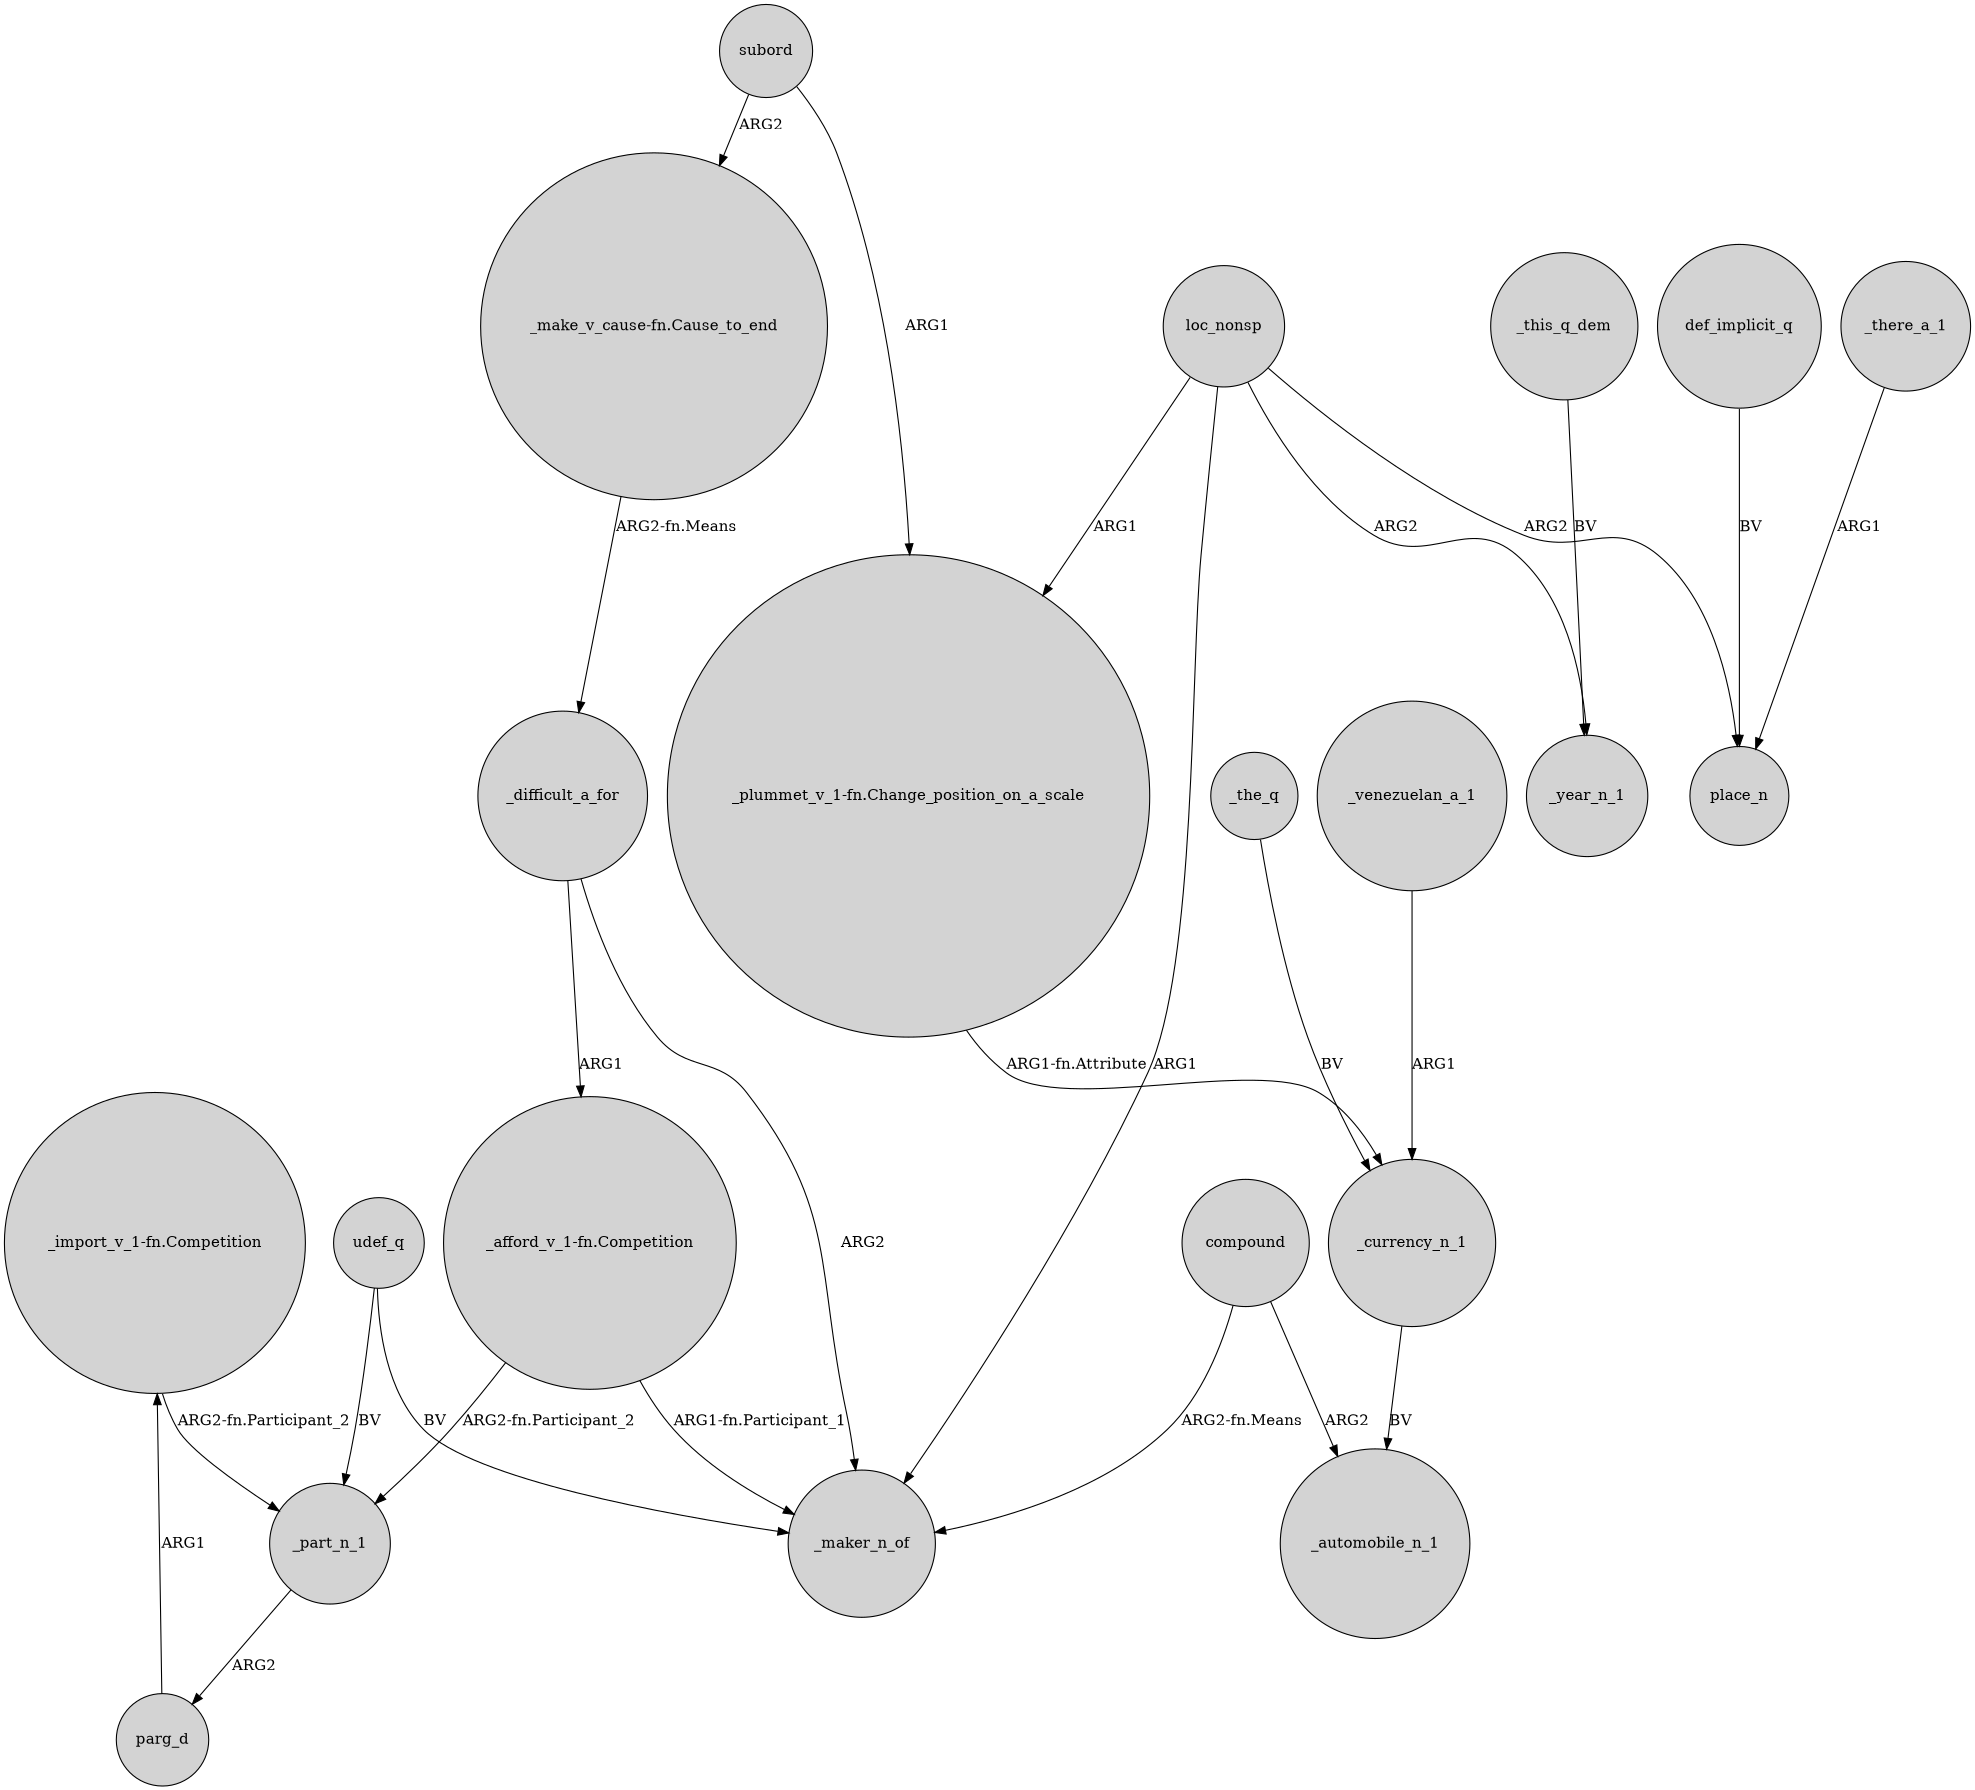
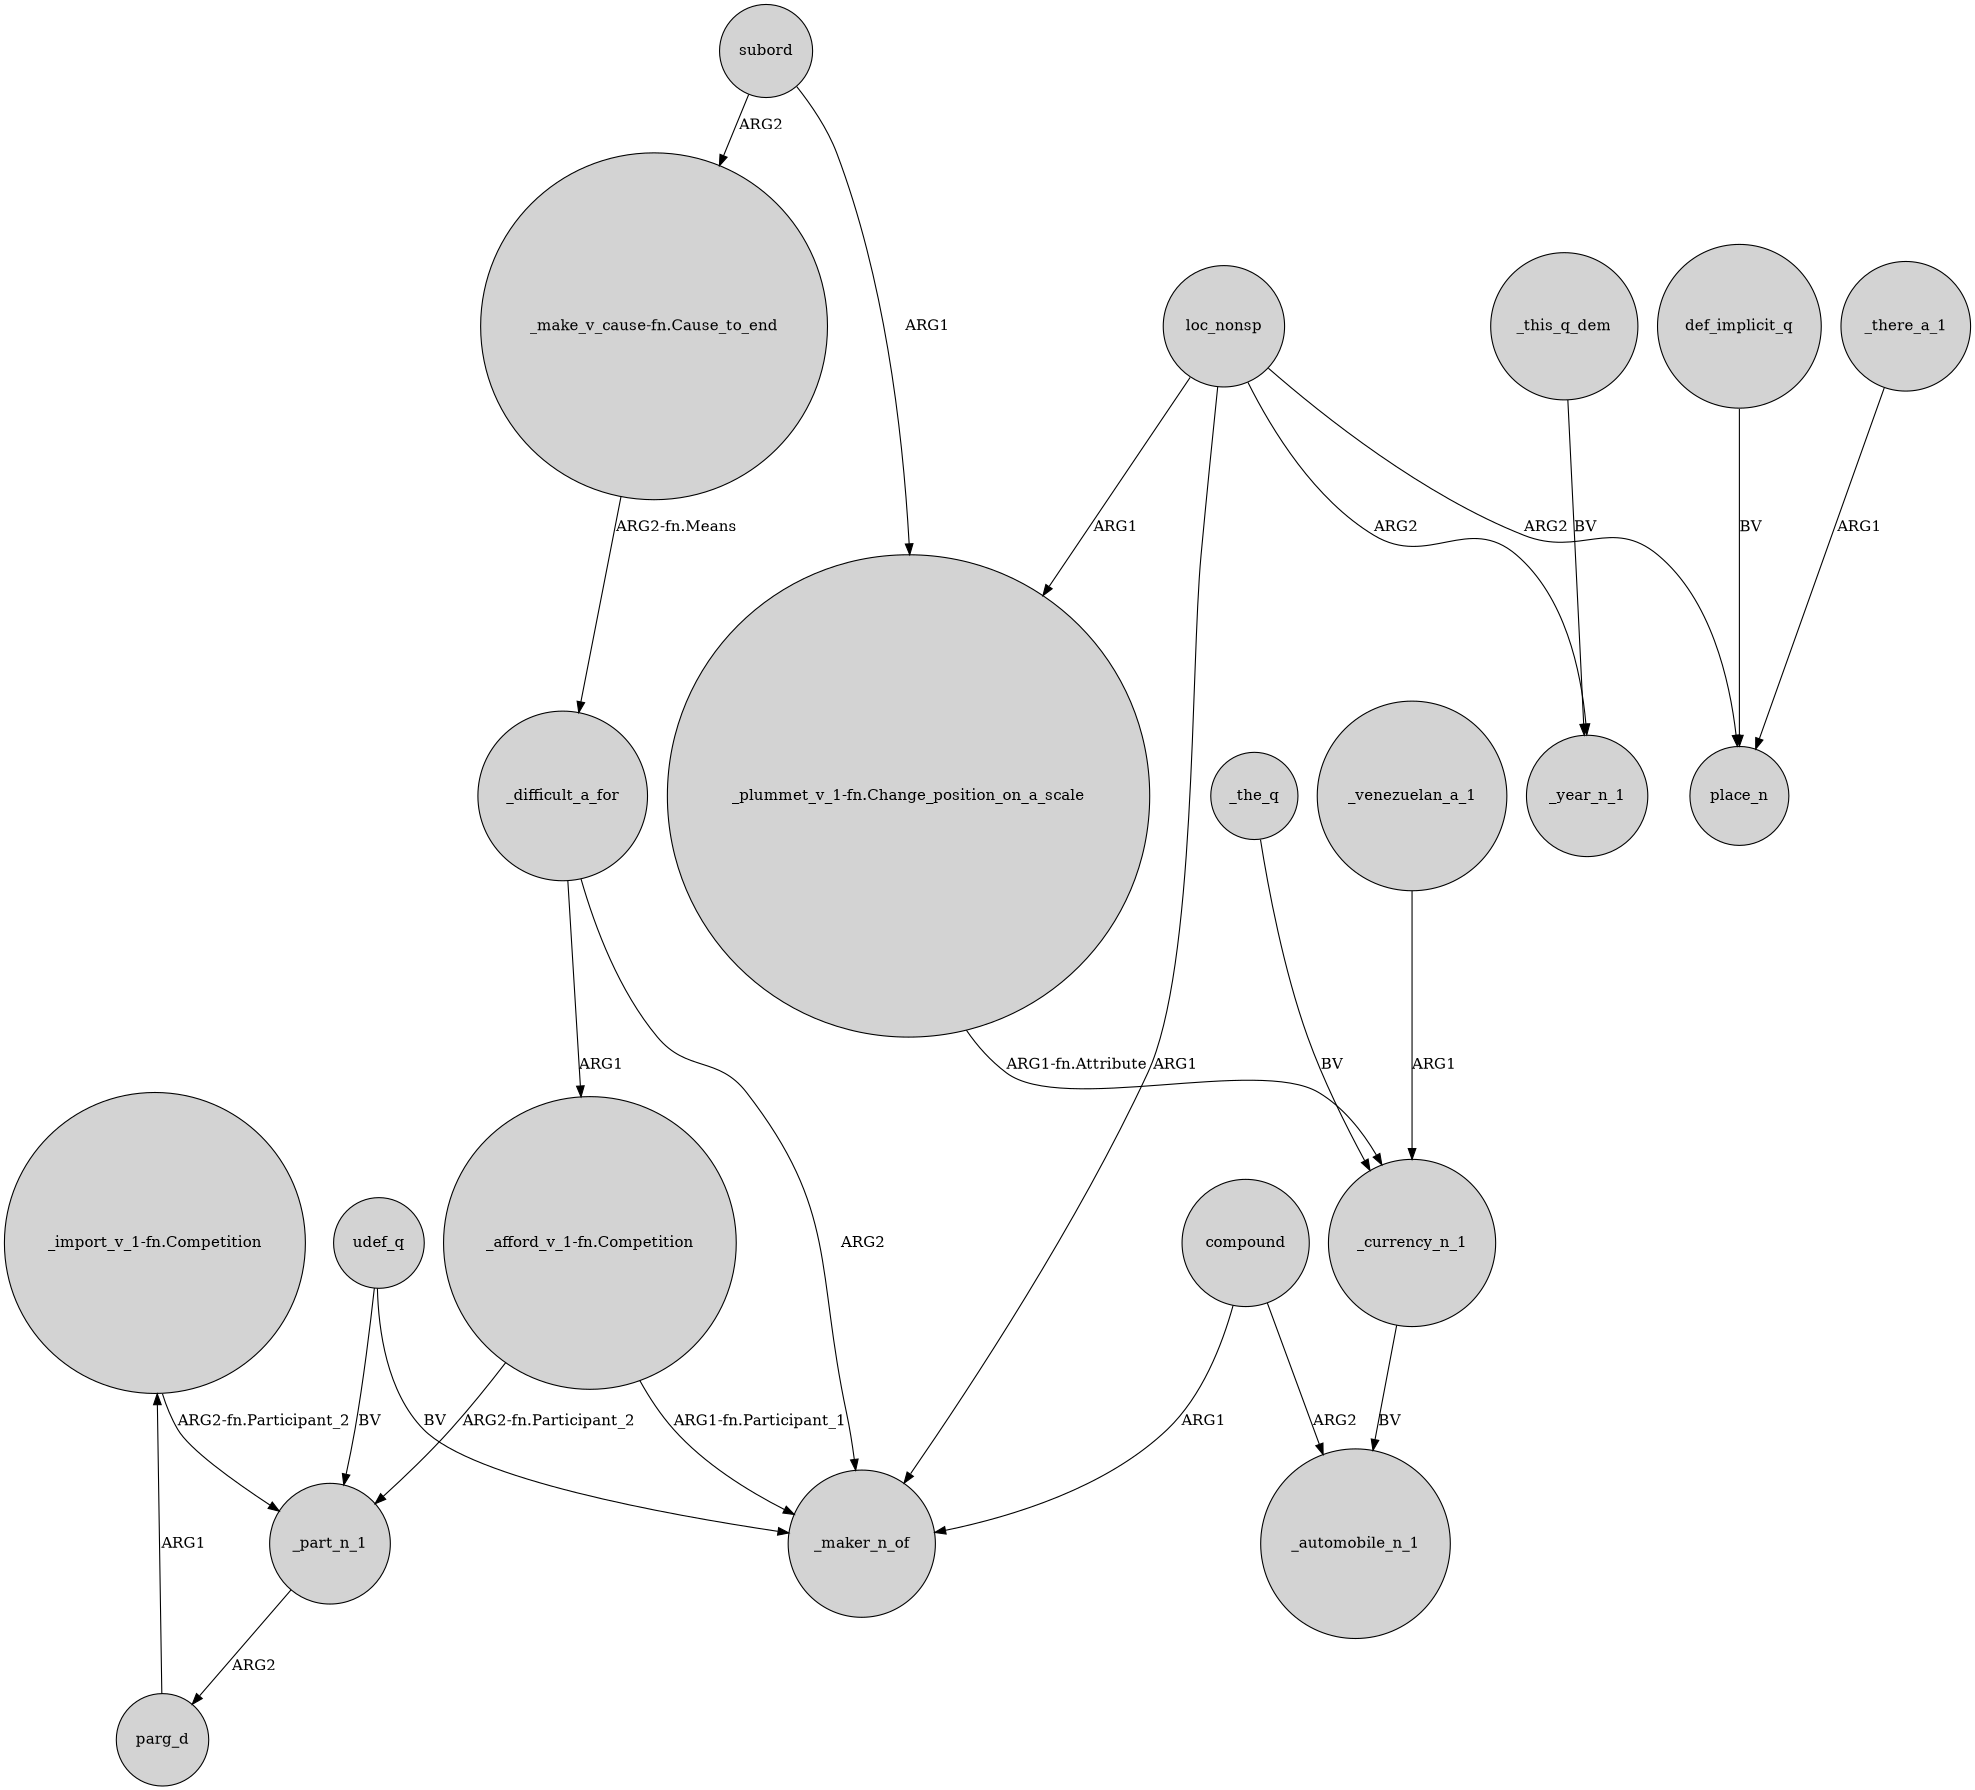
(1242, 1421) -> (1204, 1421)
